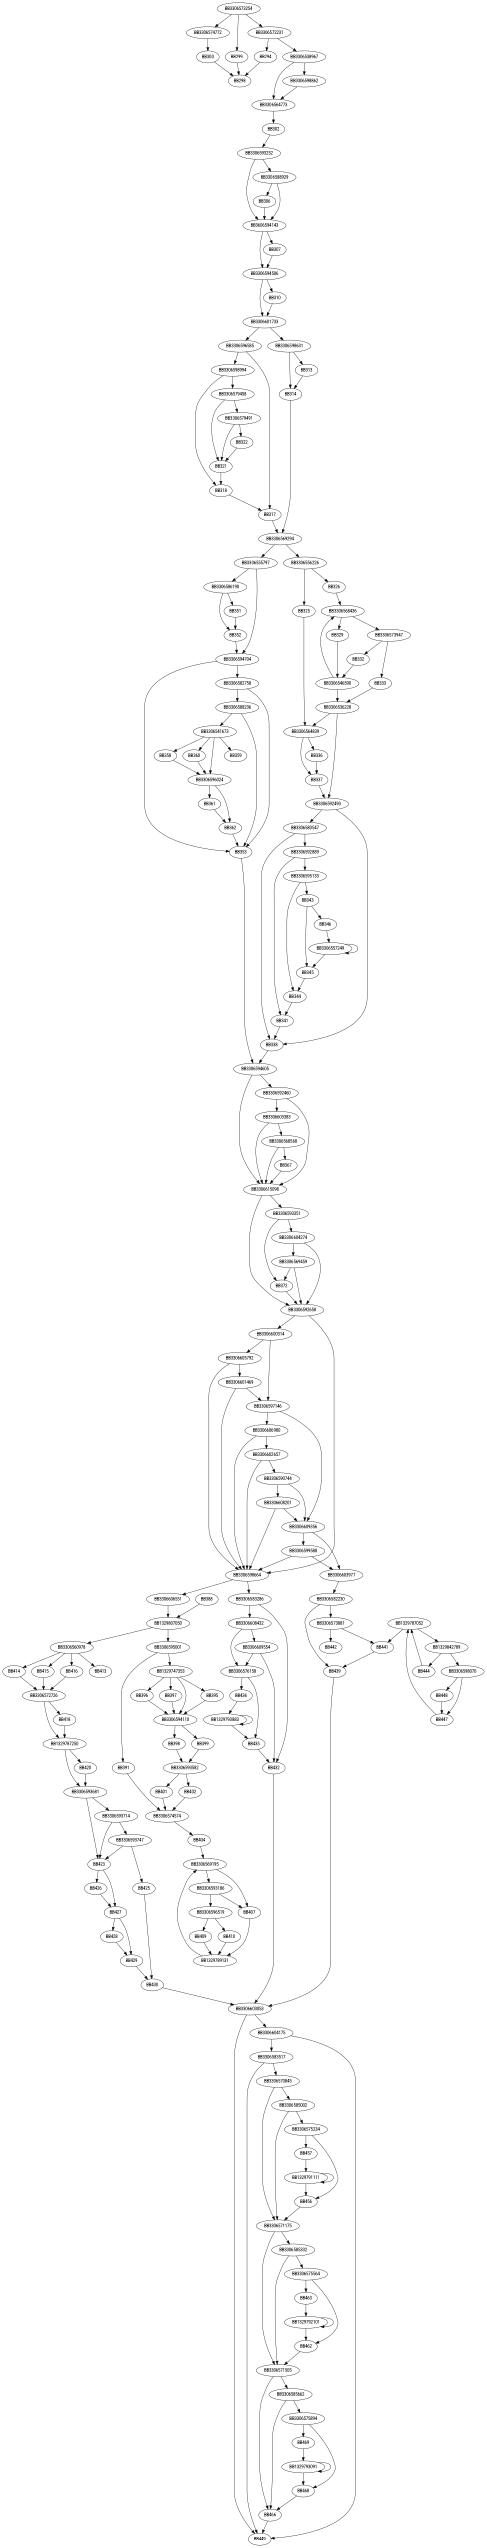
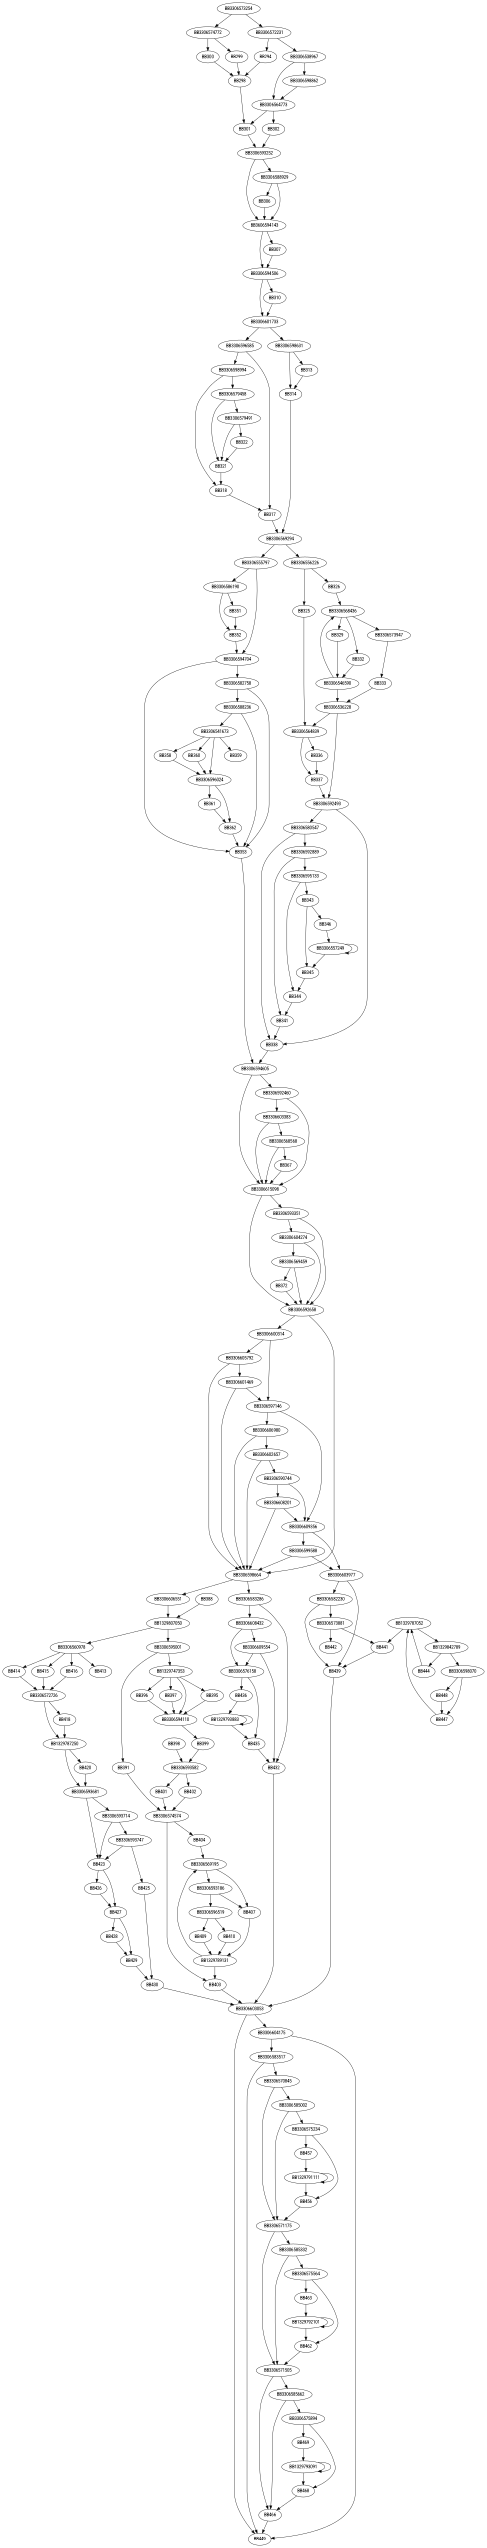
(238, 31) -> (221, 44)
none -> (245, 129)
(374, 647) -> (353, 633)
(265, 1247) -> (324, 1257)
none -> (357, 1622)
(175, 1730) -> none
none -> (215, 1985)
